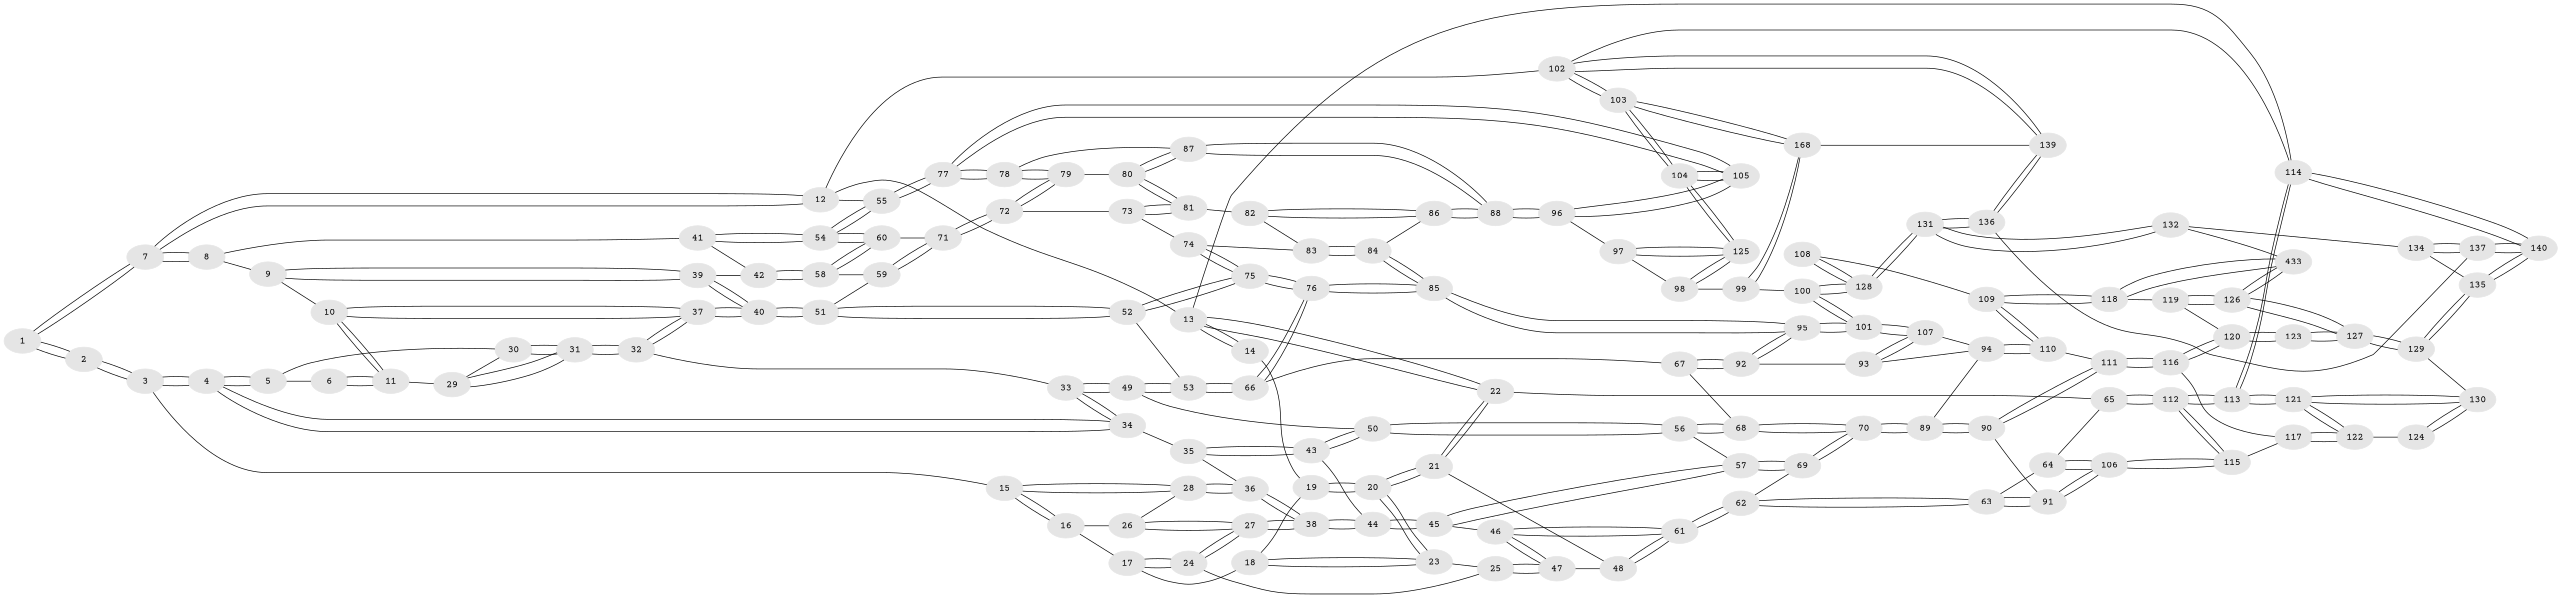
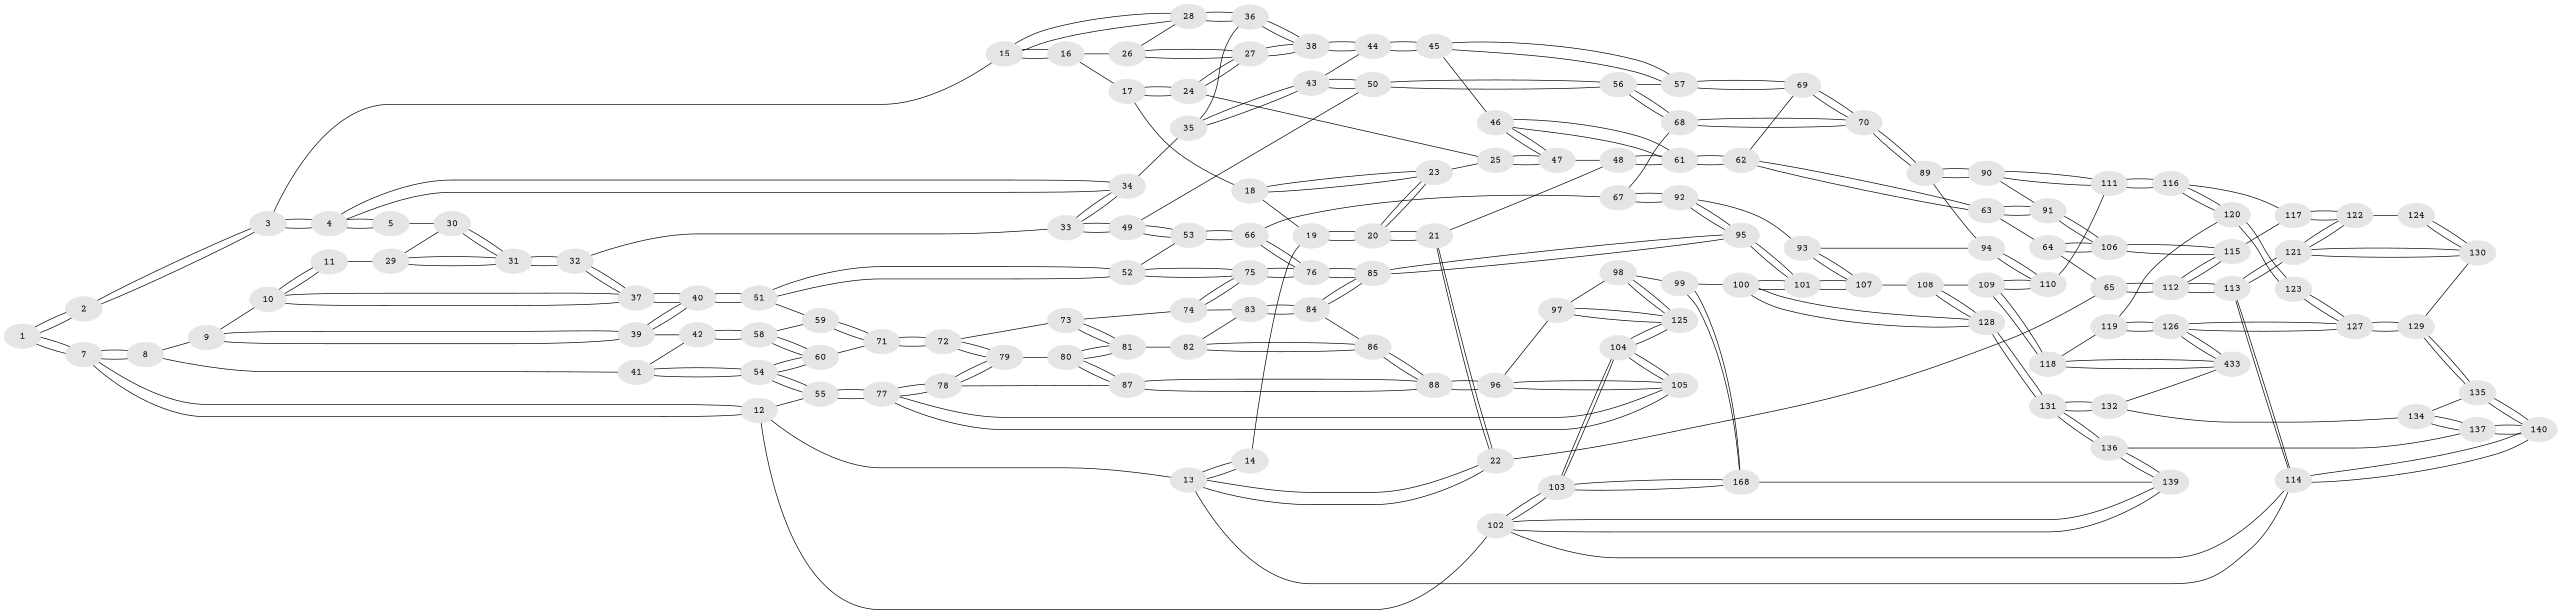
(1956, 341) -> (1895, 285)
(329, 381) -> none
